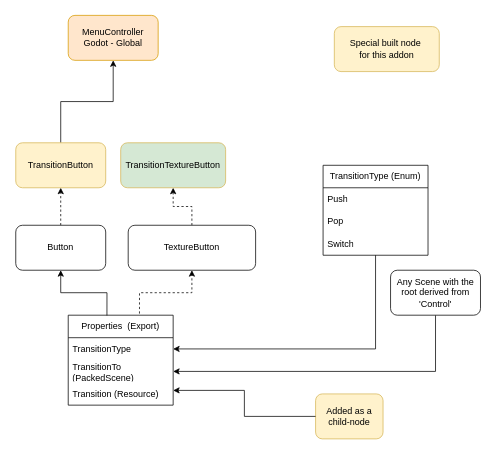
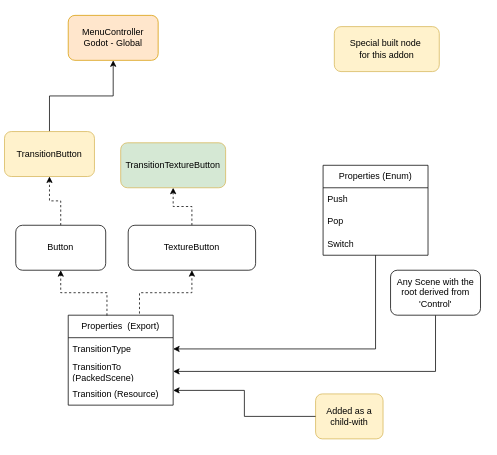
(60, 165) -> (49, 154)
(375, 177) -> (375, 177)
(86, 293) -> (86, 293)
(349, 417) -> (349, 417)
